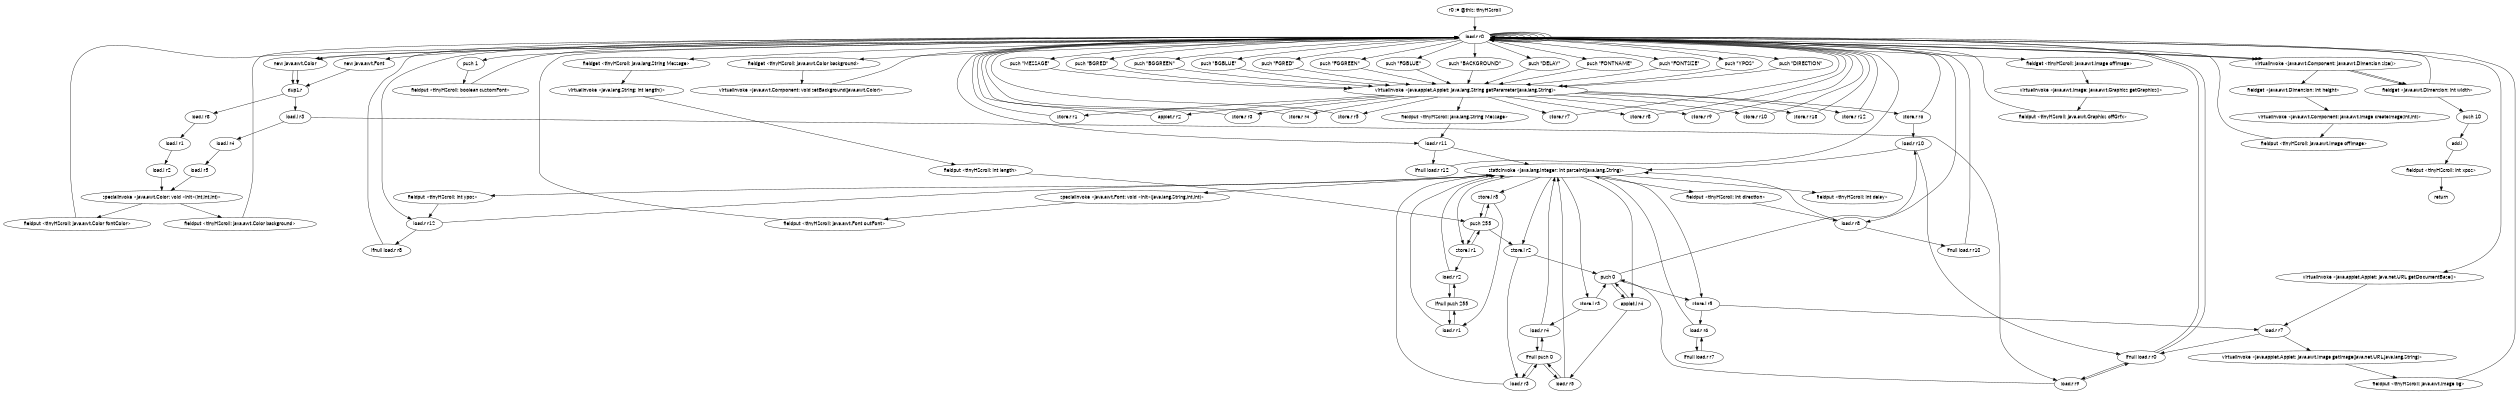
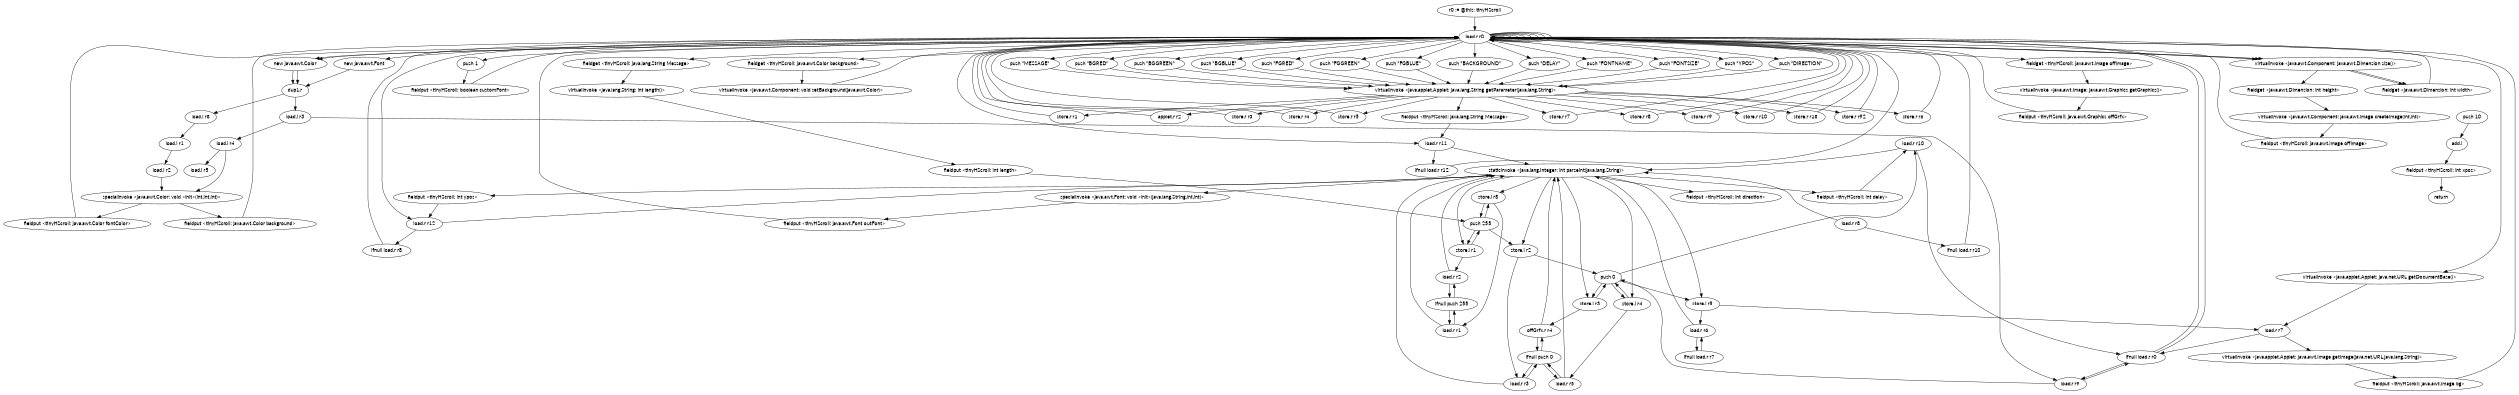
(1953, 69) -> none
(2449, 103) -> none
(1854, 117) -> (1854, 117)
(1913, 129) -> (1882, 172)
(183, 182) -> (220, 175)
(1793, 212) -> none
none -> (1598, 289)
(1632, 304) -> (1632, 304)
(1540, 331) -> (1540, 331)
